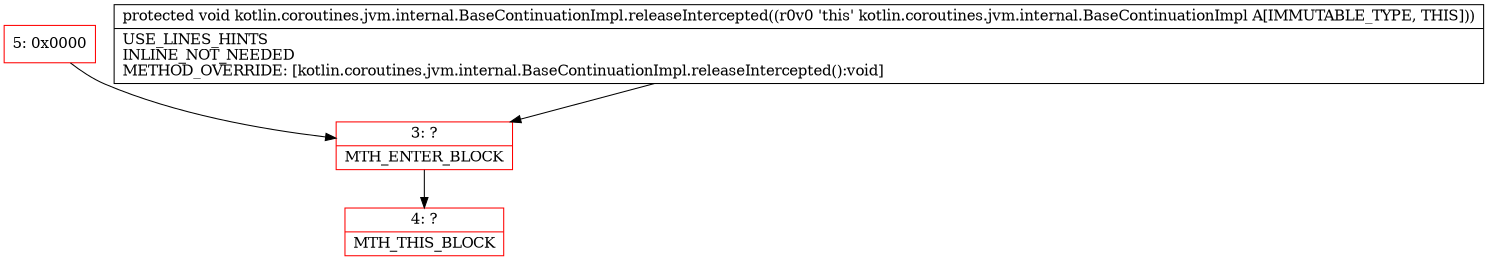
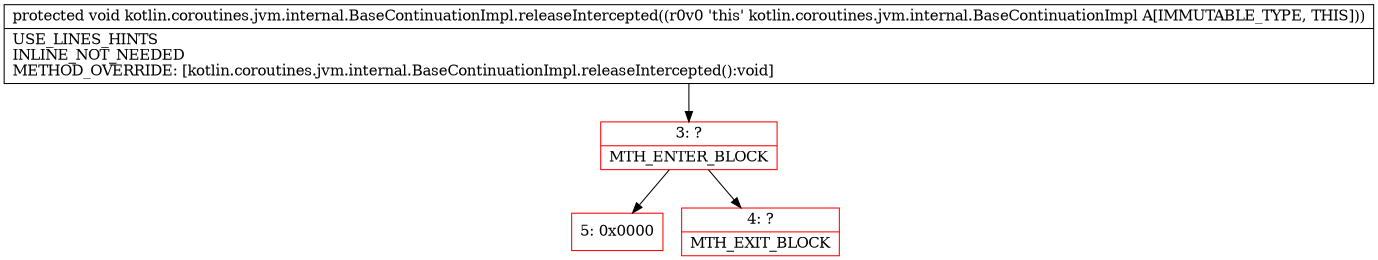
(194, 113) -> (654, 187)
(424, 243) -> (760, 243)
